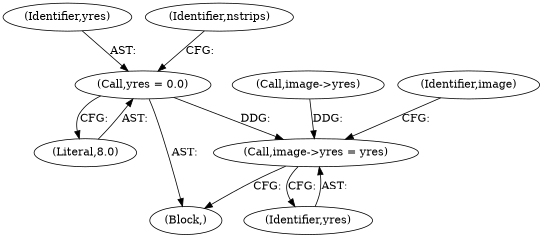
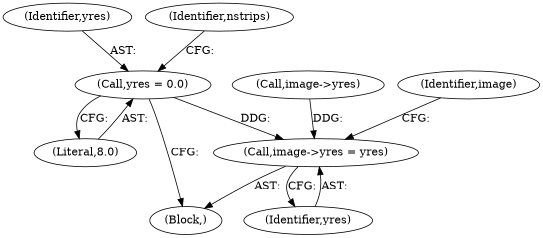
(187, 153) -> (187, 153)
(269, 187) -> (269, 187)
